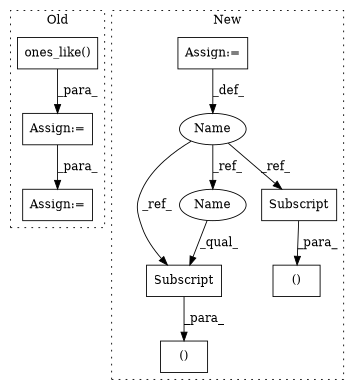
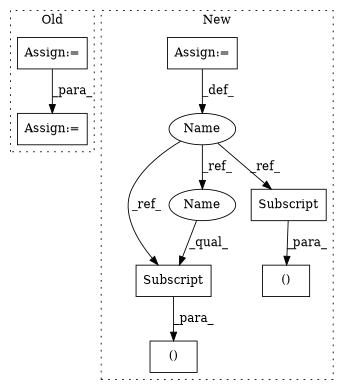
(58, 53) -> none
